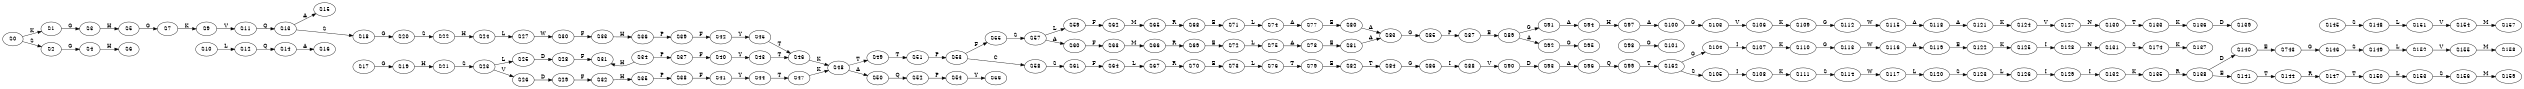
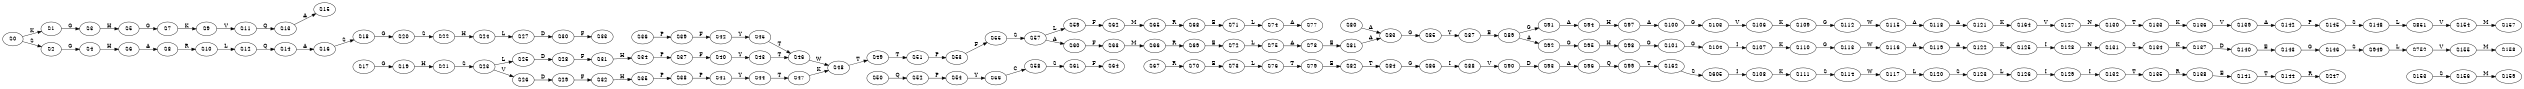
(2222, 23) -> (2222, 23)
(1330, 25) -> none
(2024, 25) -> (2024, 25)
none -> (2288, 25)
(2420, 25) -> (2420, 25)
(323, 33) -> (342, 44)
(1450, 33) -> (1450, 33)
(543, 34) -> (543, 34)
(620, 37) -> none
(1958, 45) -> (1958, 45)
none -> (1607, 46)
(2156, 48) -> (2156, 48)
none -> (168, 49)
(2288, 50) -> (2288, 50)
(2376, 50) -> (2376, 50)
(2420, 50) -> (2420, 50)
(1692, 58) -> (1692, 47)
(819, 59) -> (819, 59)
(994, 62) -> (1014, 73)
(2220, 63) -> (2220, 49)
(625, 66) -> (620, 59)
(1132, 66) -> none
(856, 72) -> none
(2134, 72) -> (2134, 72)
(701, 75) -> (701, 75)
(1716, 75) -> (1716, 75)
(2332, 77) -> (2332, 77)
(2376, 77) -> none
